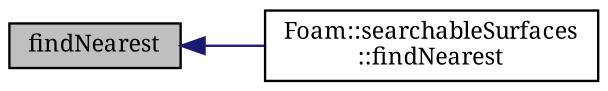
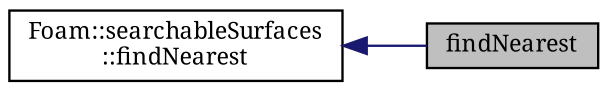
(235, 46) -> (397, 46)
